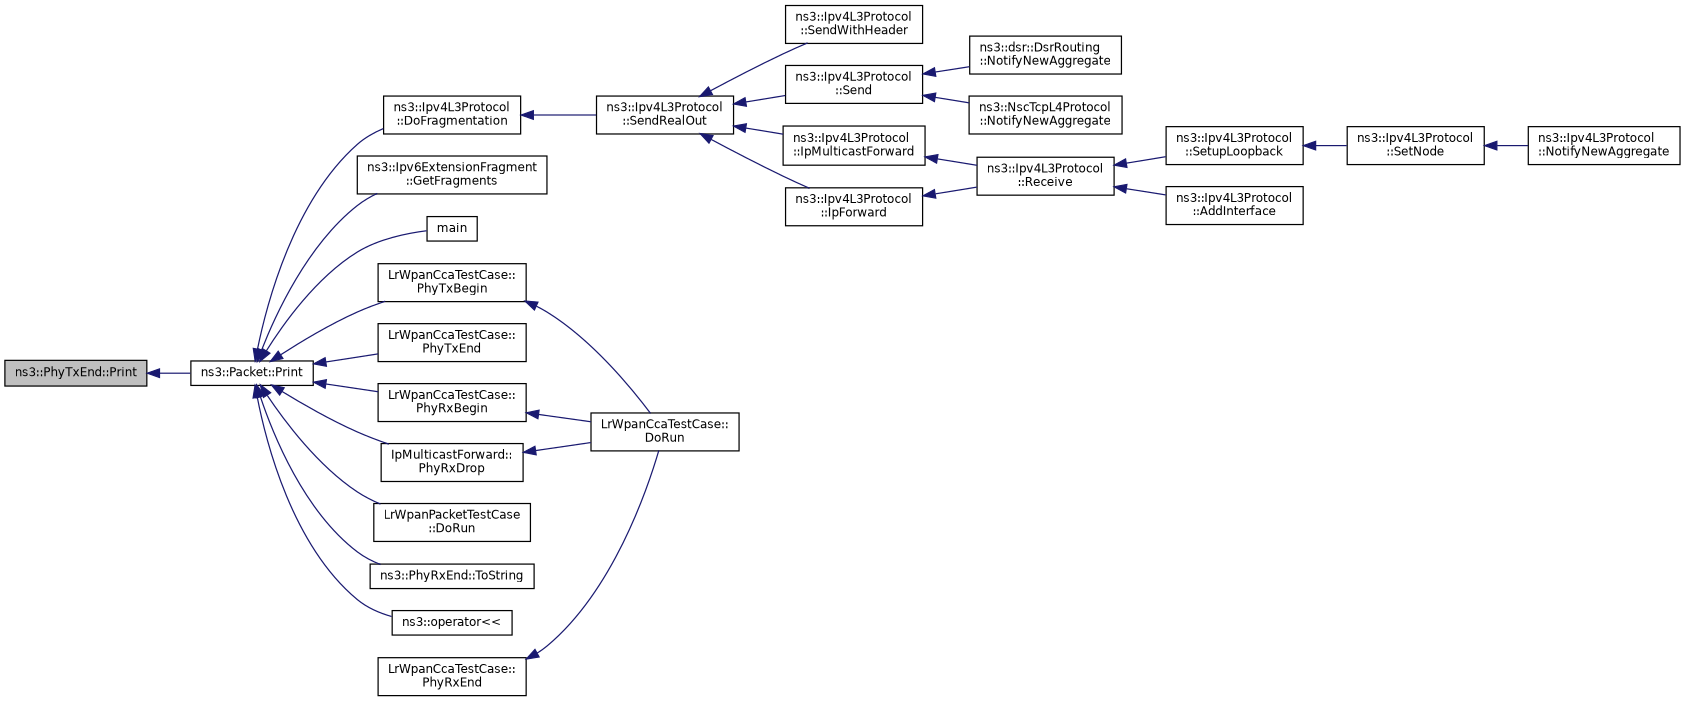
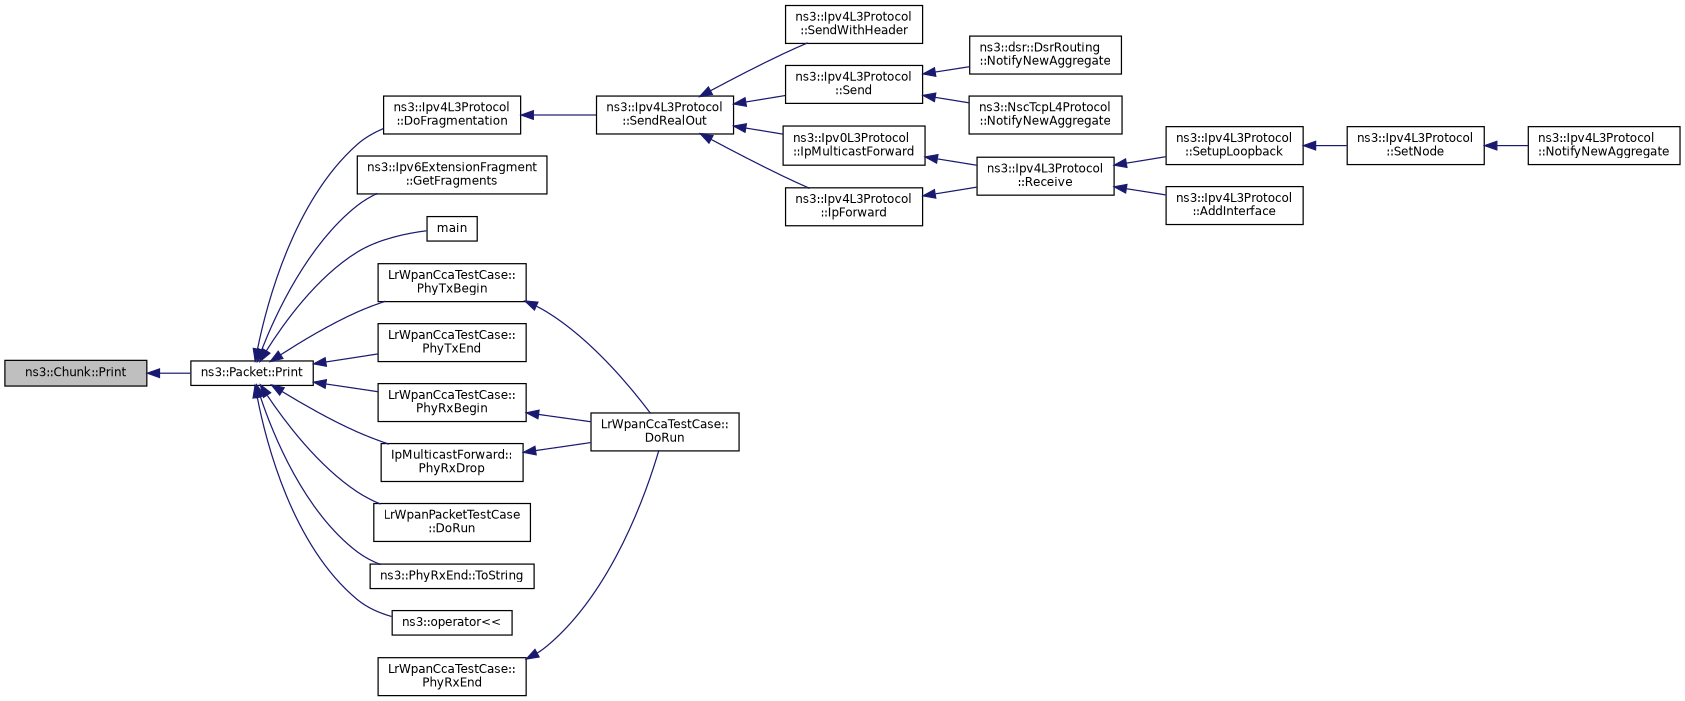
(854, 146) -> (854, 146)
(76, 373) -> (76, 373)
